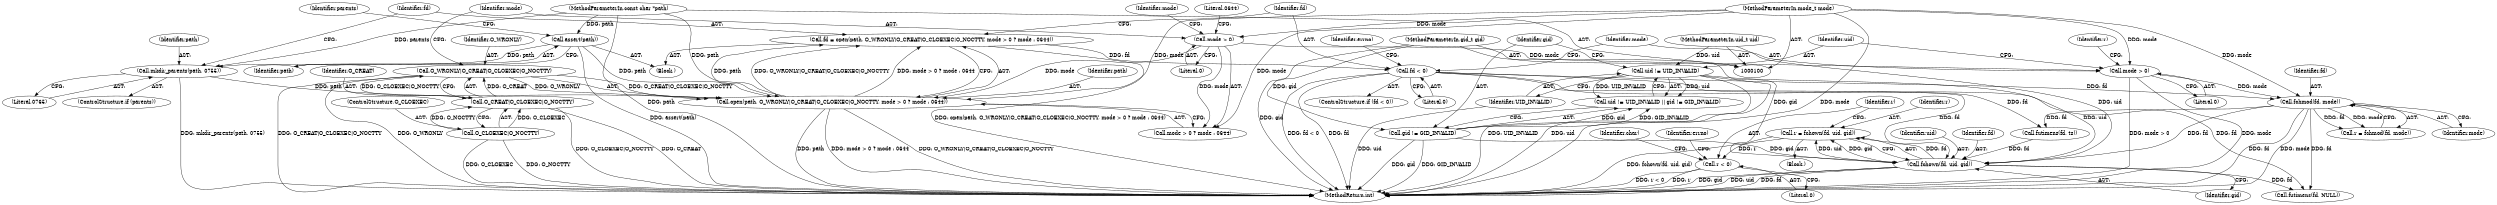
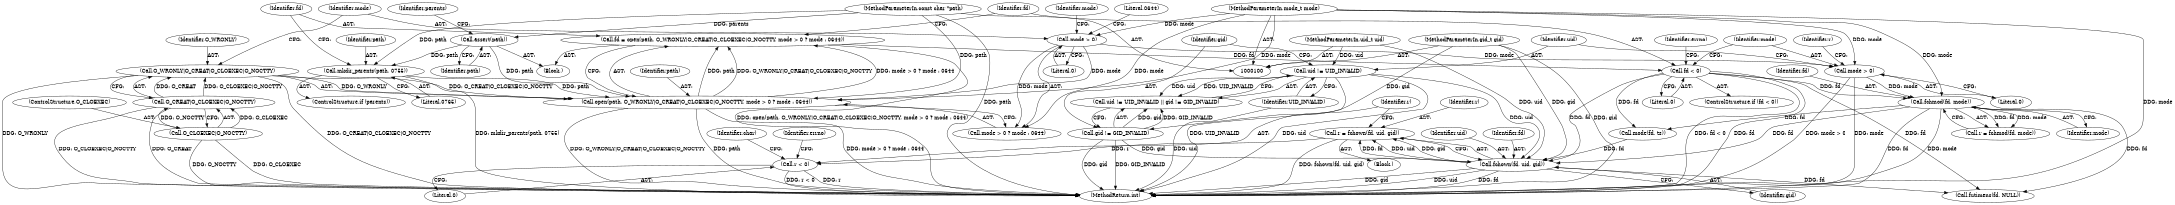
(600, 25) -> (731, 25)
(412, 40) -> (433, 40)
(348, 71) -> none
(2050, 134) -> (1643, 134)
(710, 175) -> none
